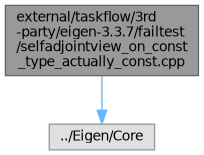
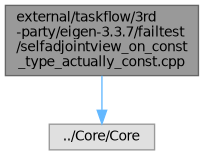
(102, 137) -> (102, 137)
